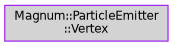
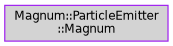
(86, 23) -> (86, 23)
